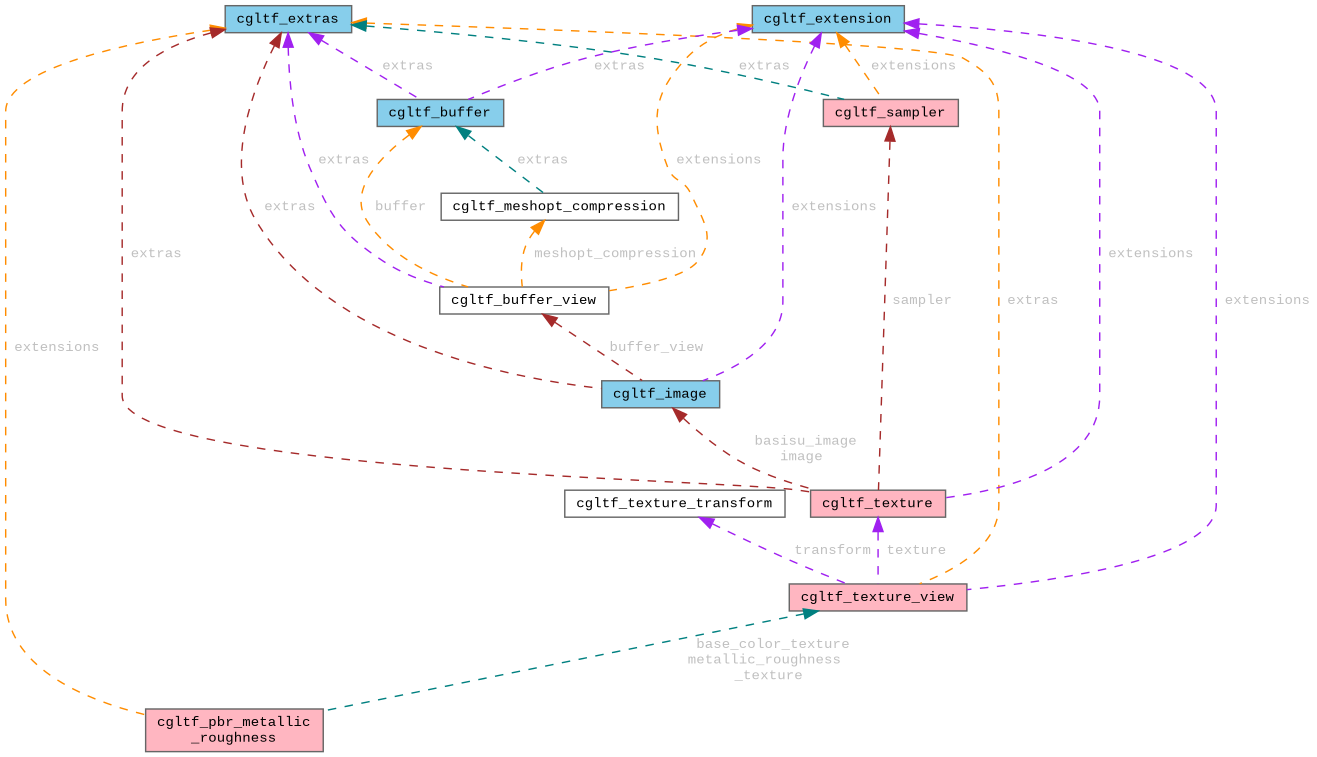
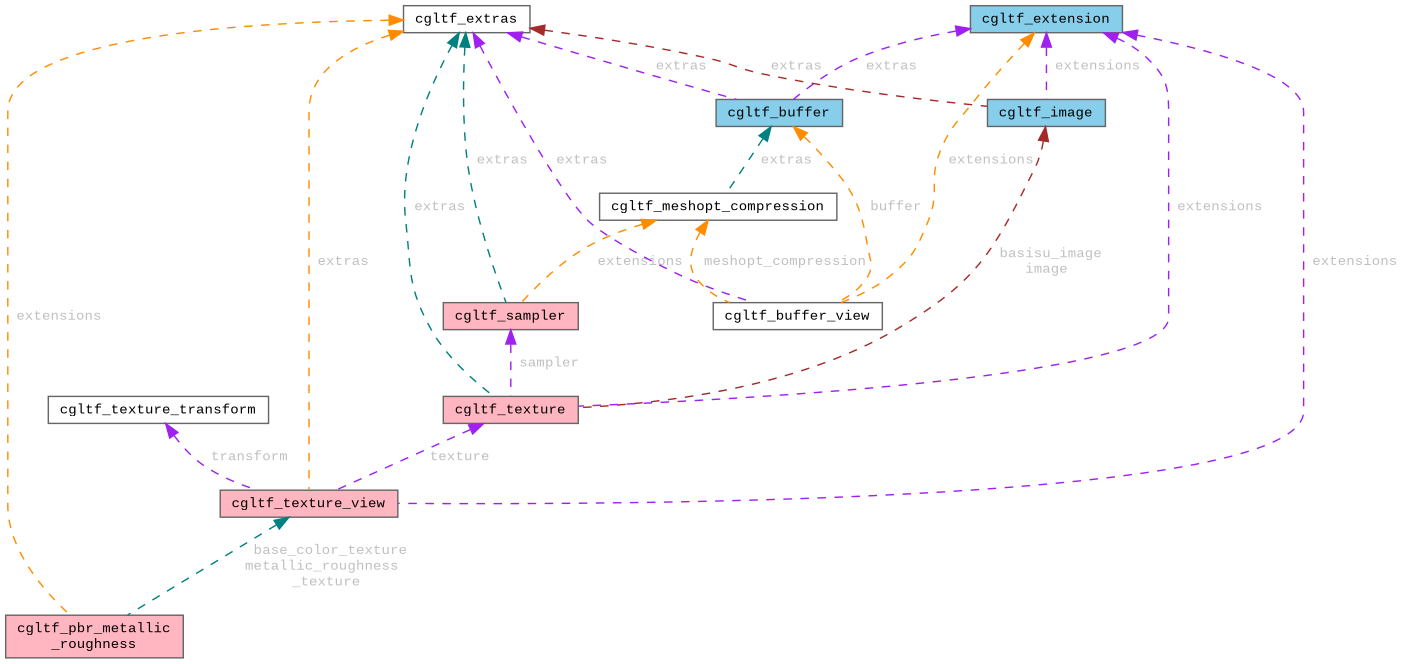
(288, 19) -> (467, 19)
(864, 72) -> (576, 254)
(884, 316) -> (511, 370)
(598, 351) -> none
(255, 447) -> (407, 231)
